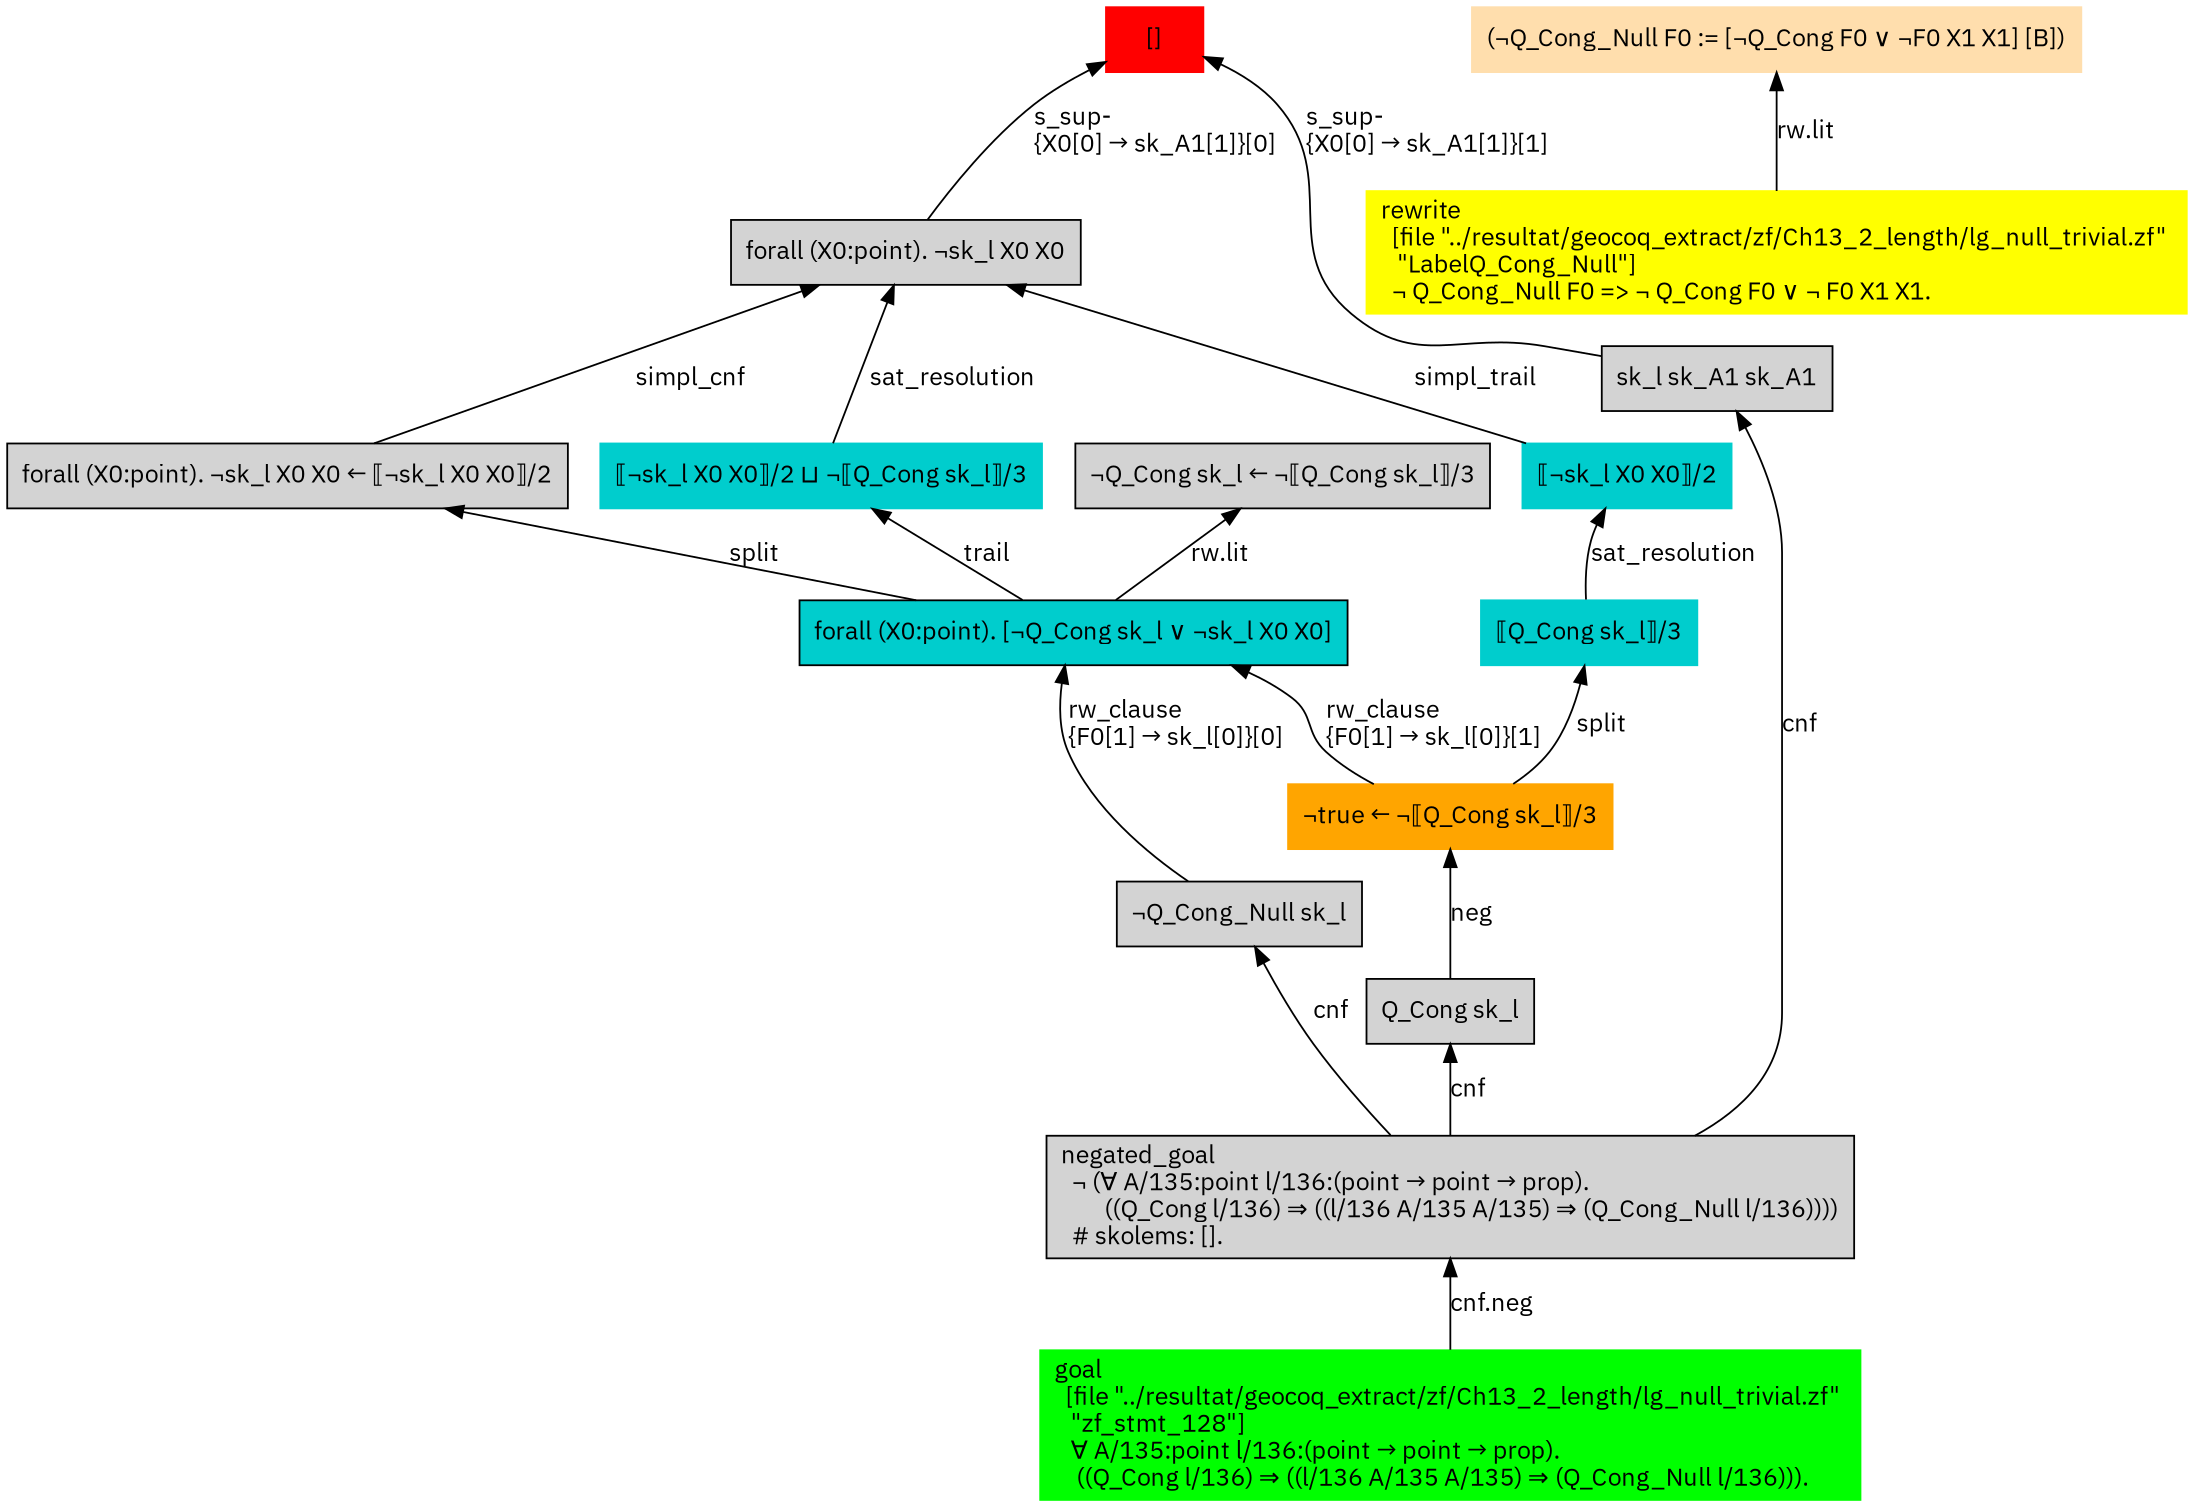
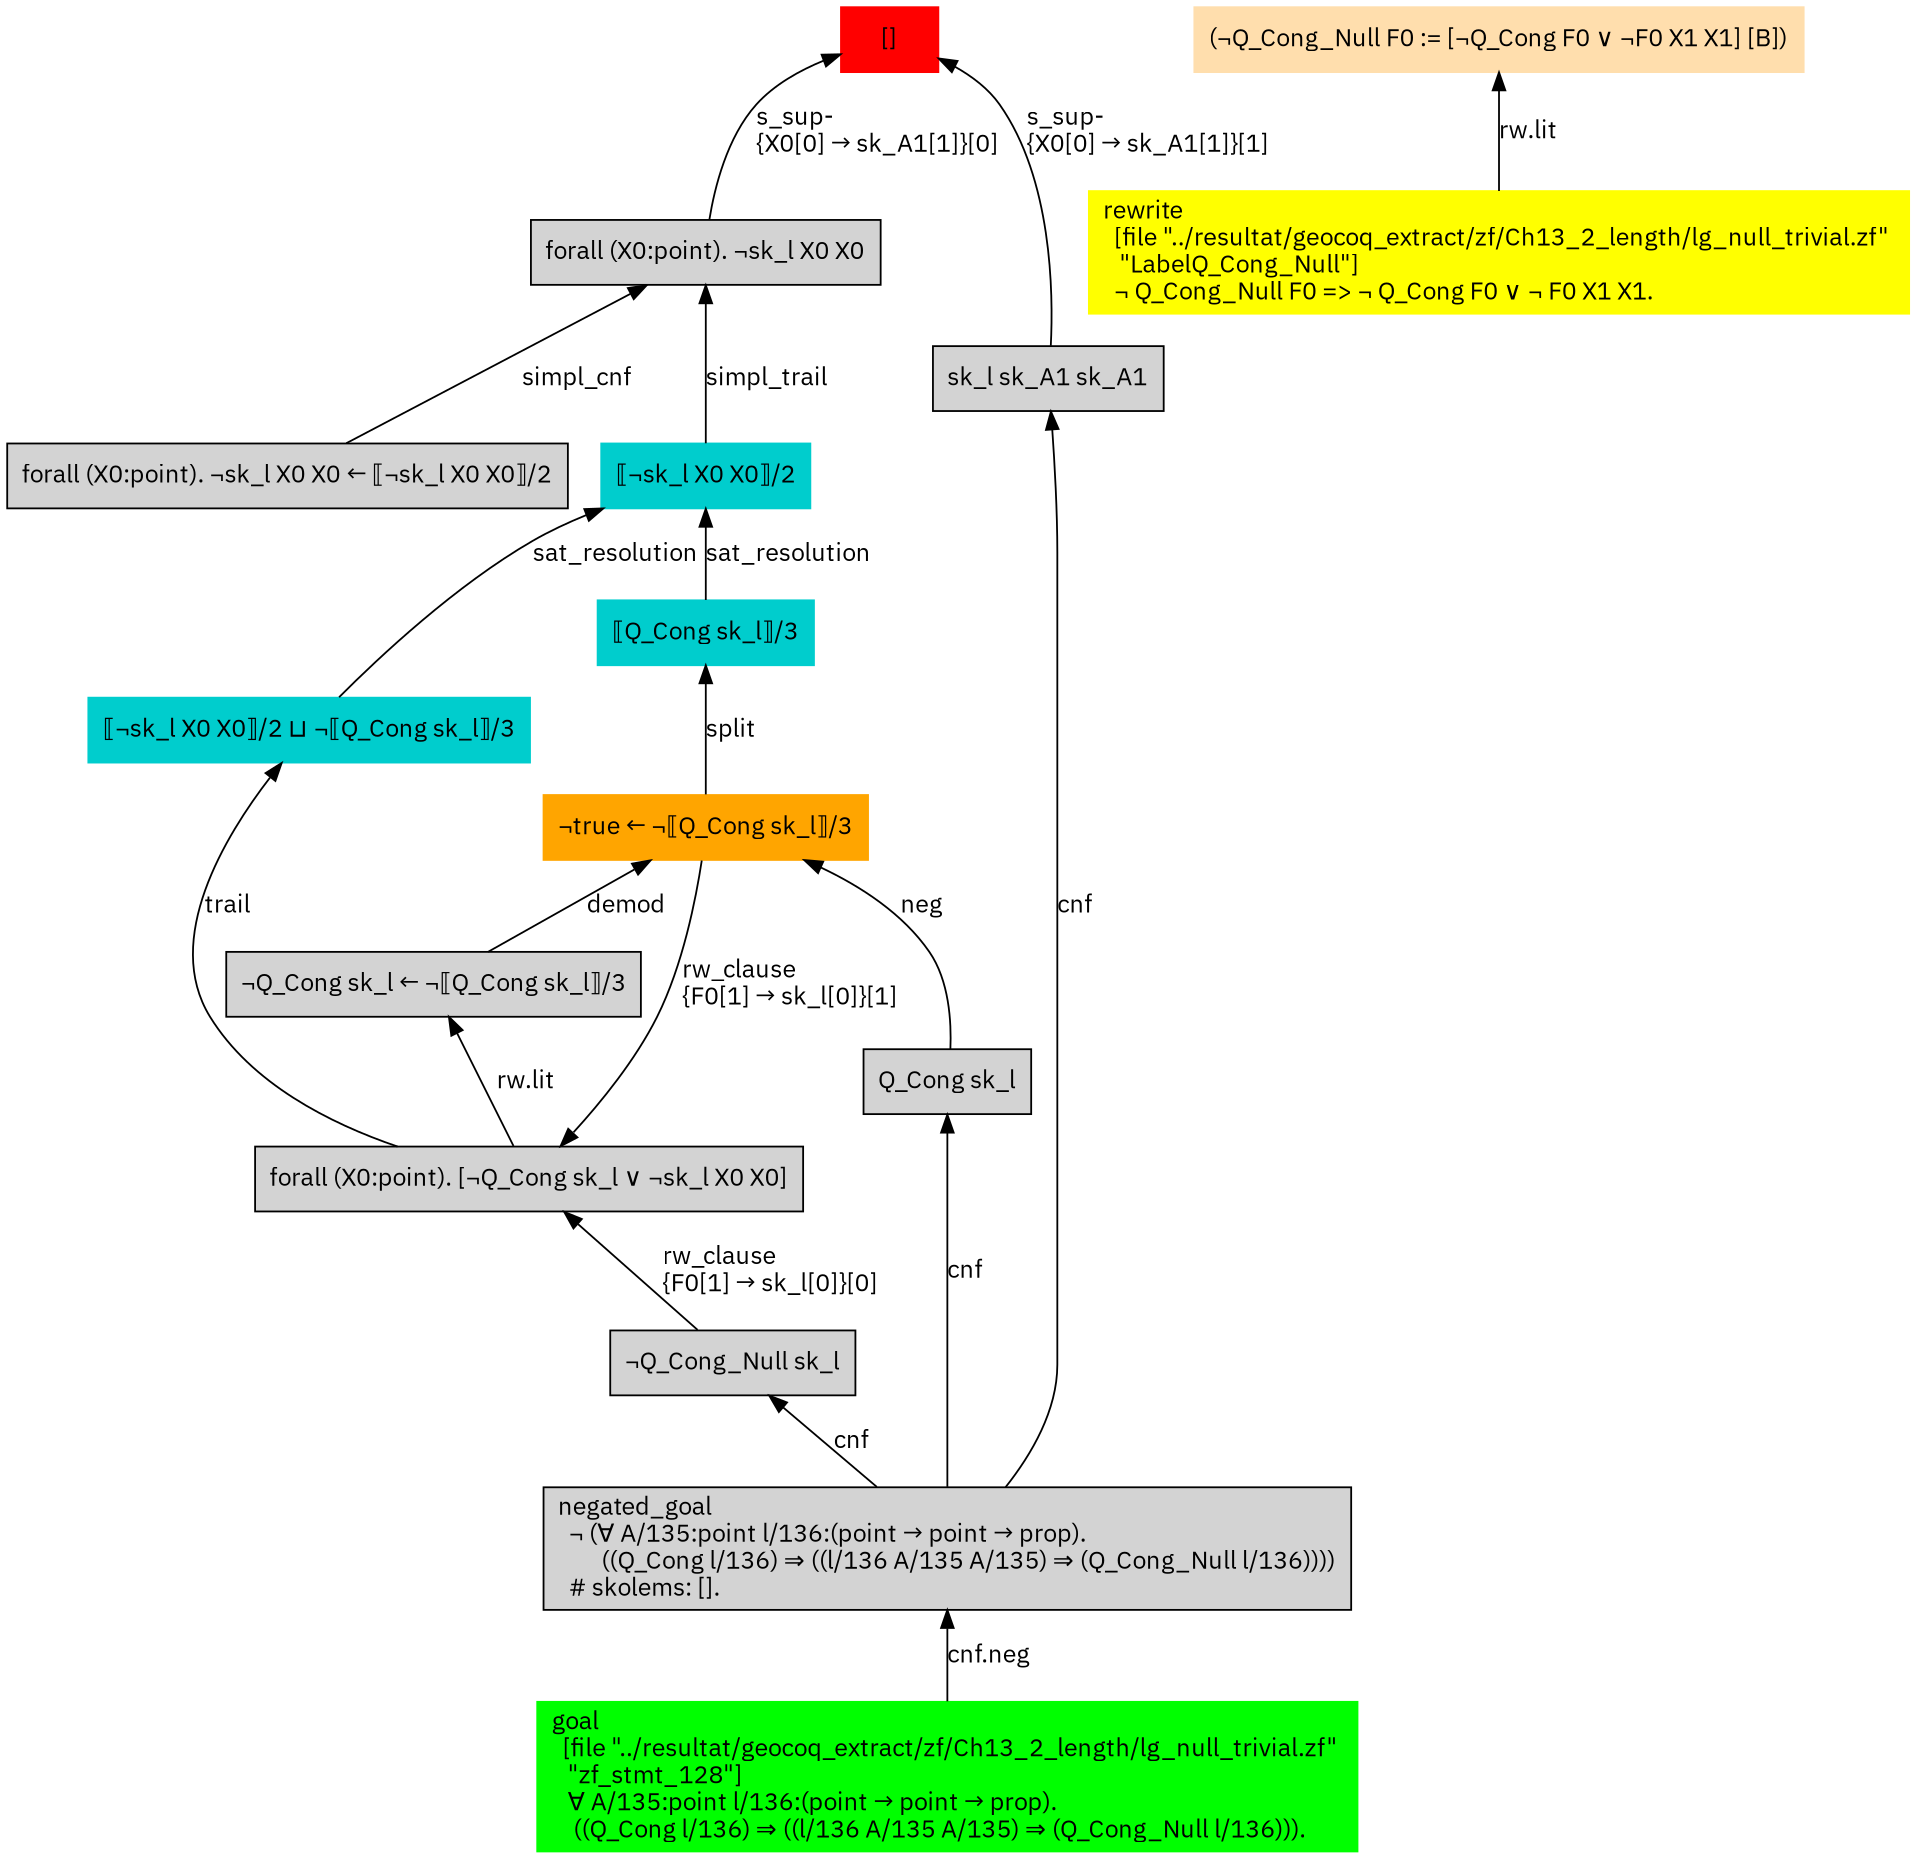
(860, 373) -> (454, 594)
(690, 556) -> none
(1074, 633) -> (529, 1179)
none -> (561, 911)
